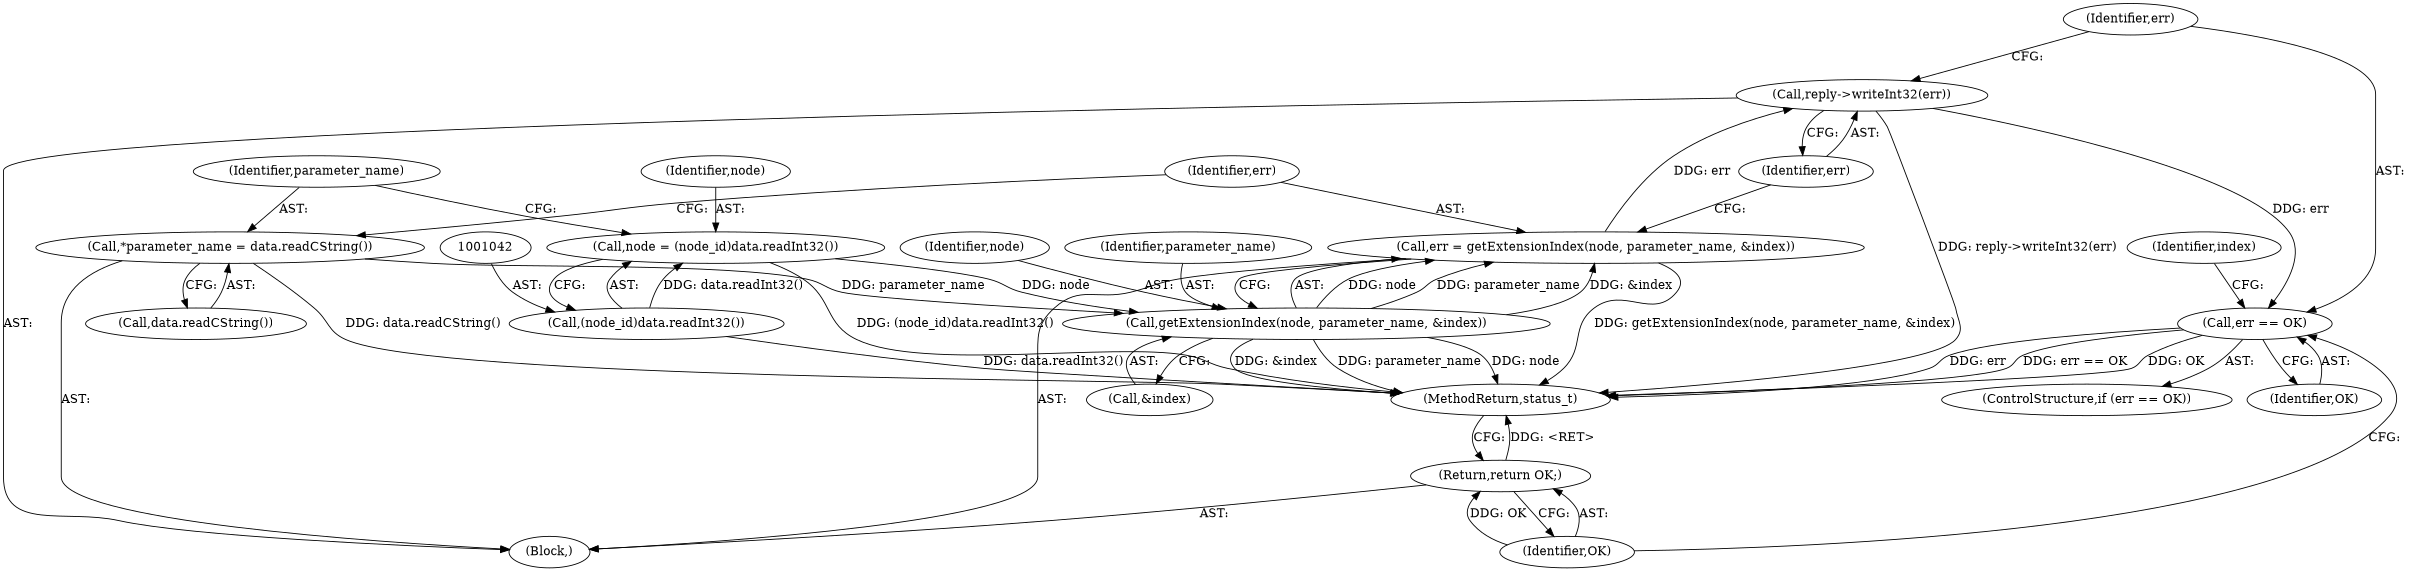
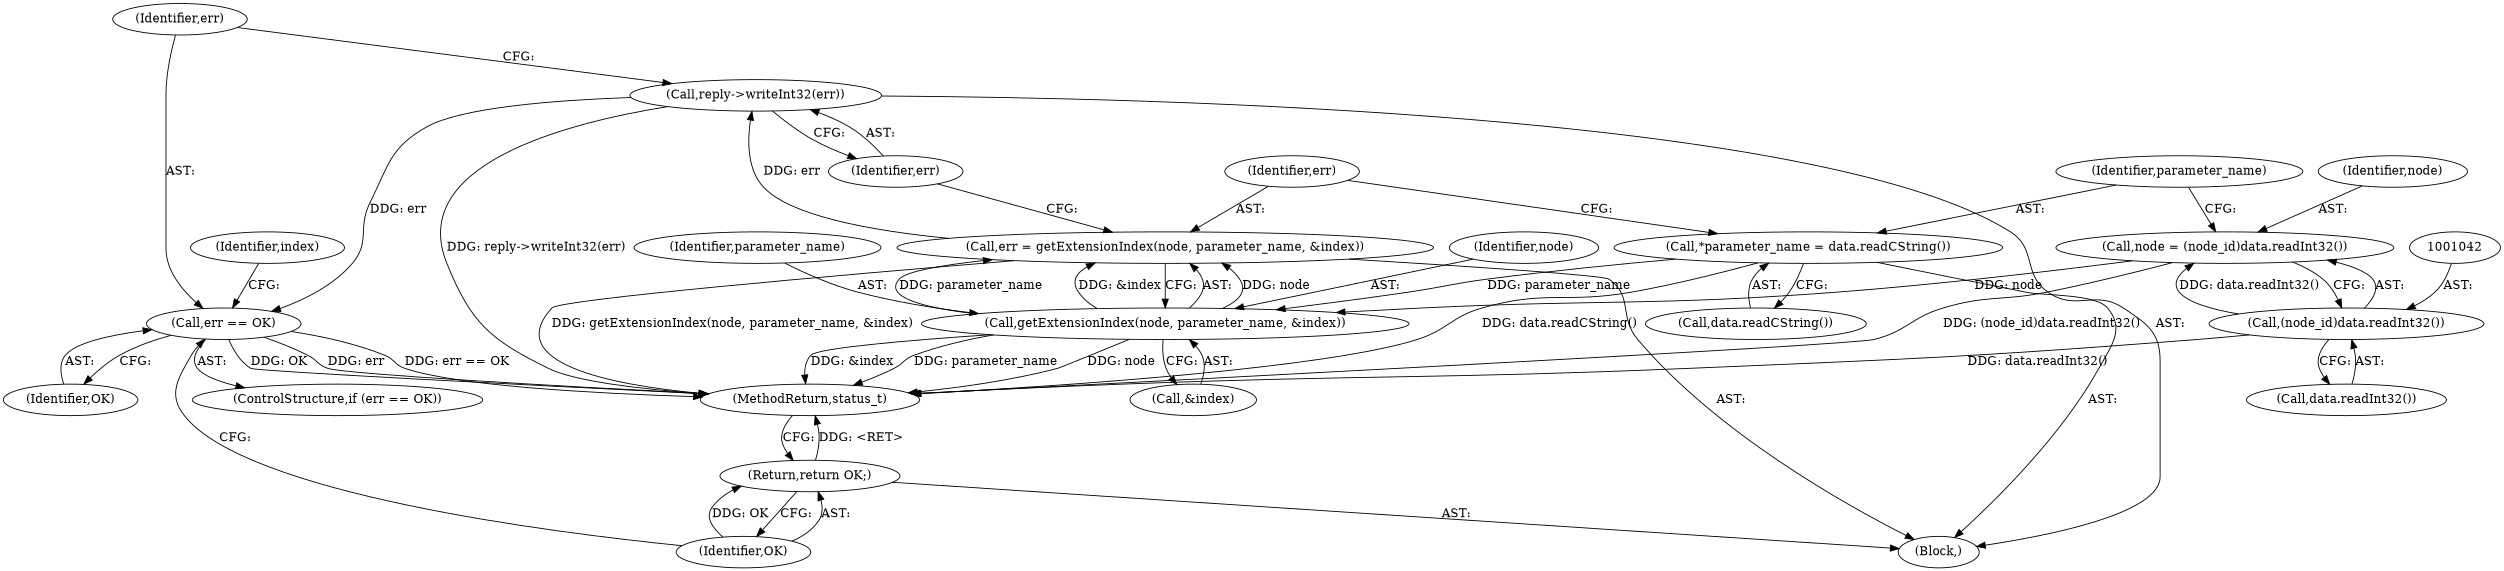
none -> (2346, 400)
